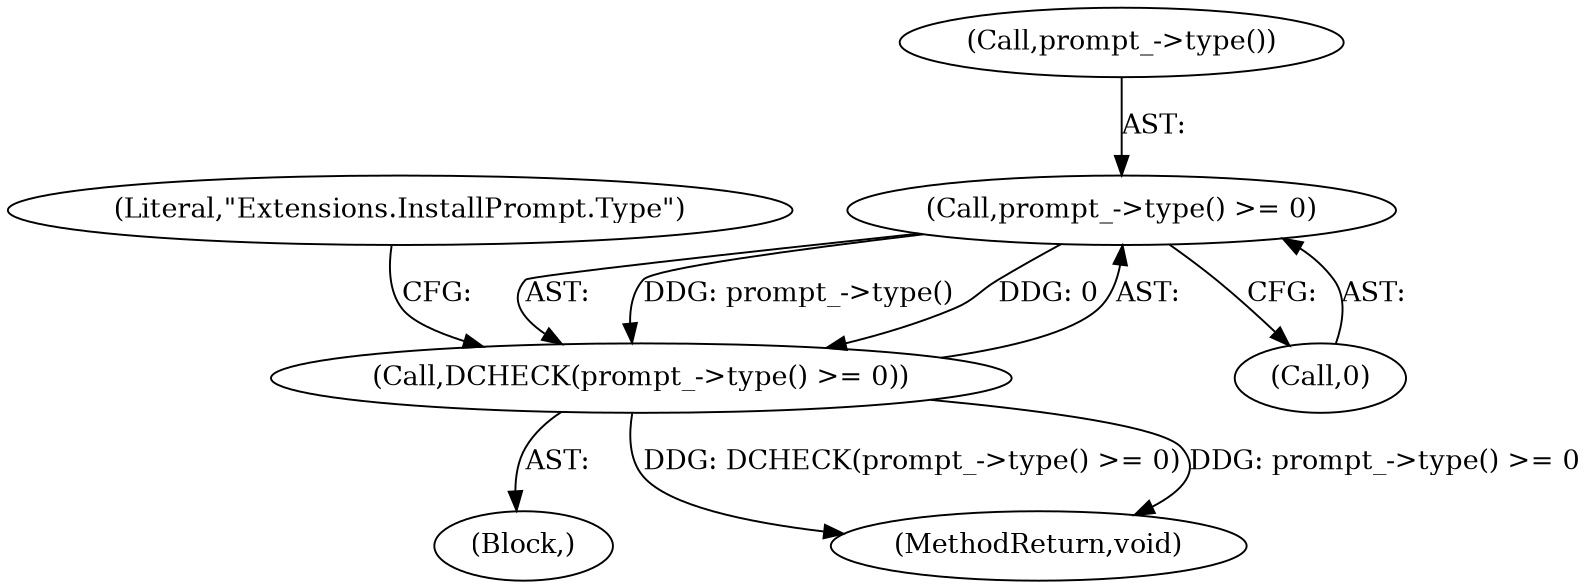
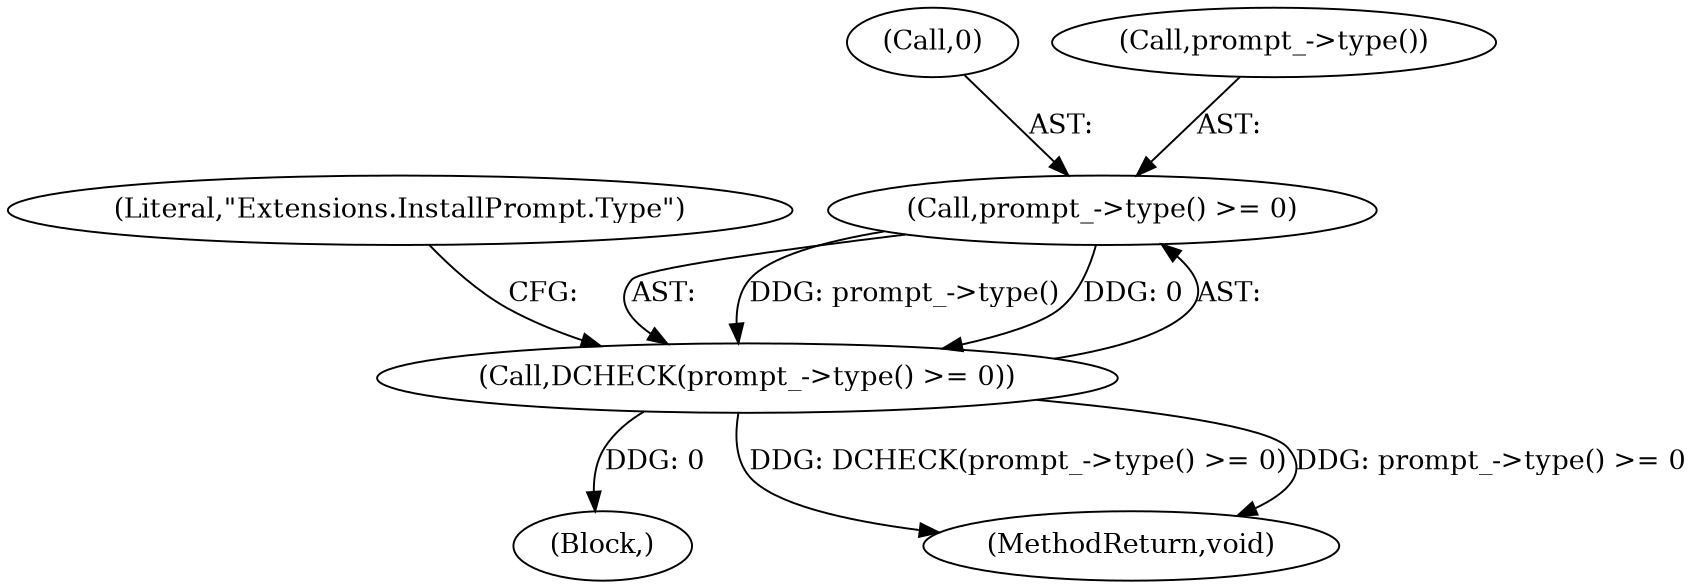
(1224, 286) -> none
(562, 462) -> (655, 462)
